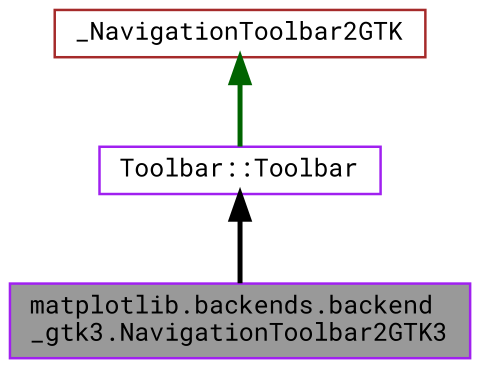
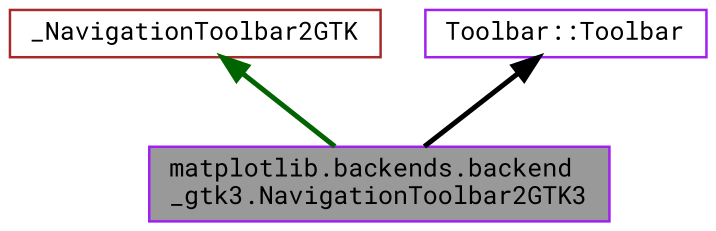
(240, 115) -> (289, 110)
